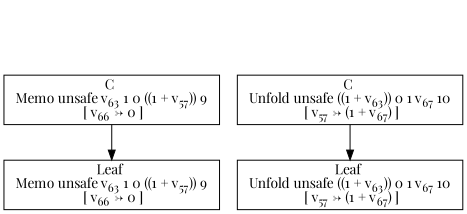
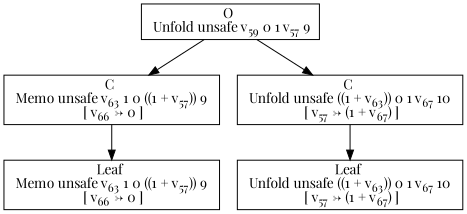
none -> (230, 22)
